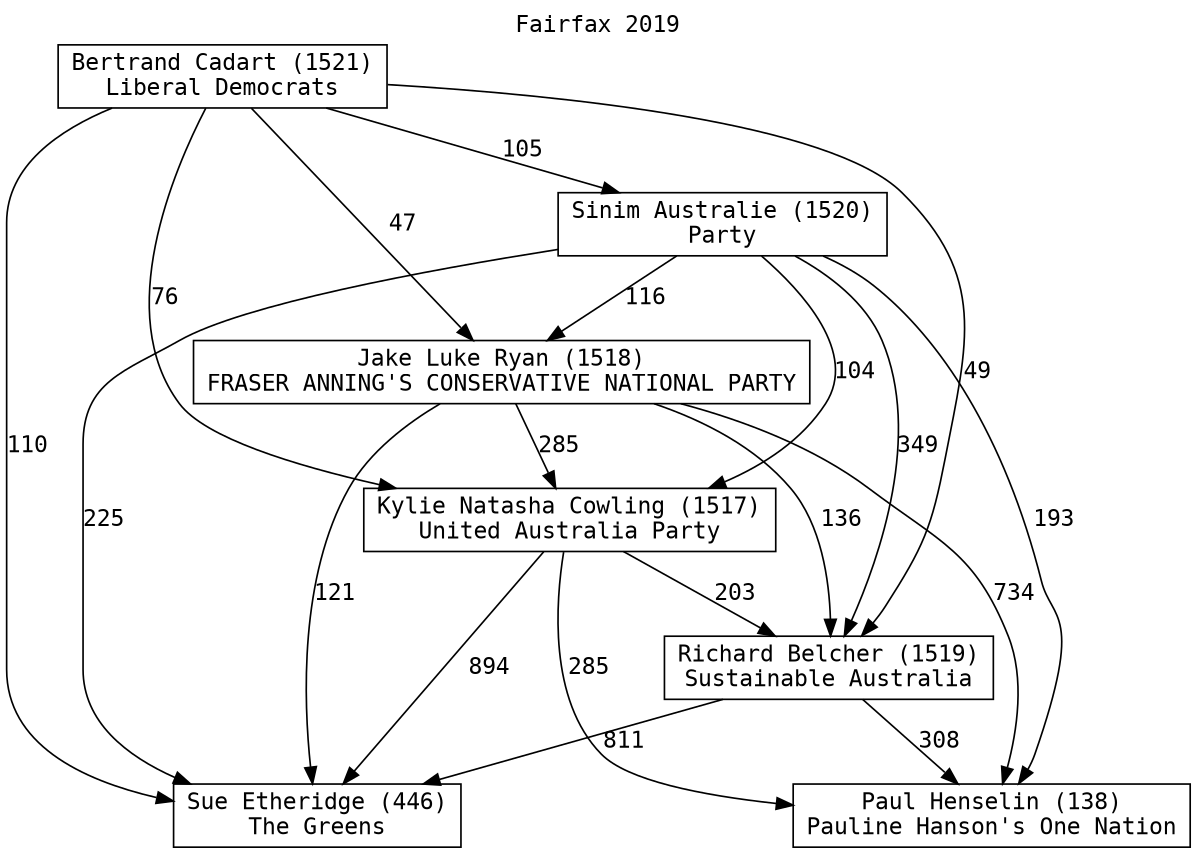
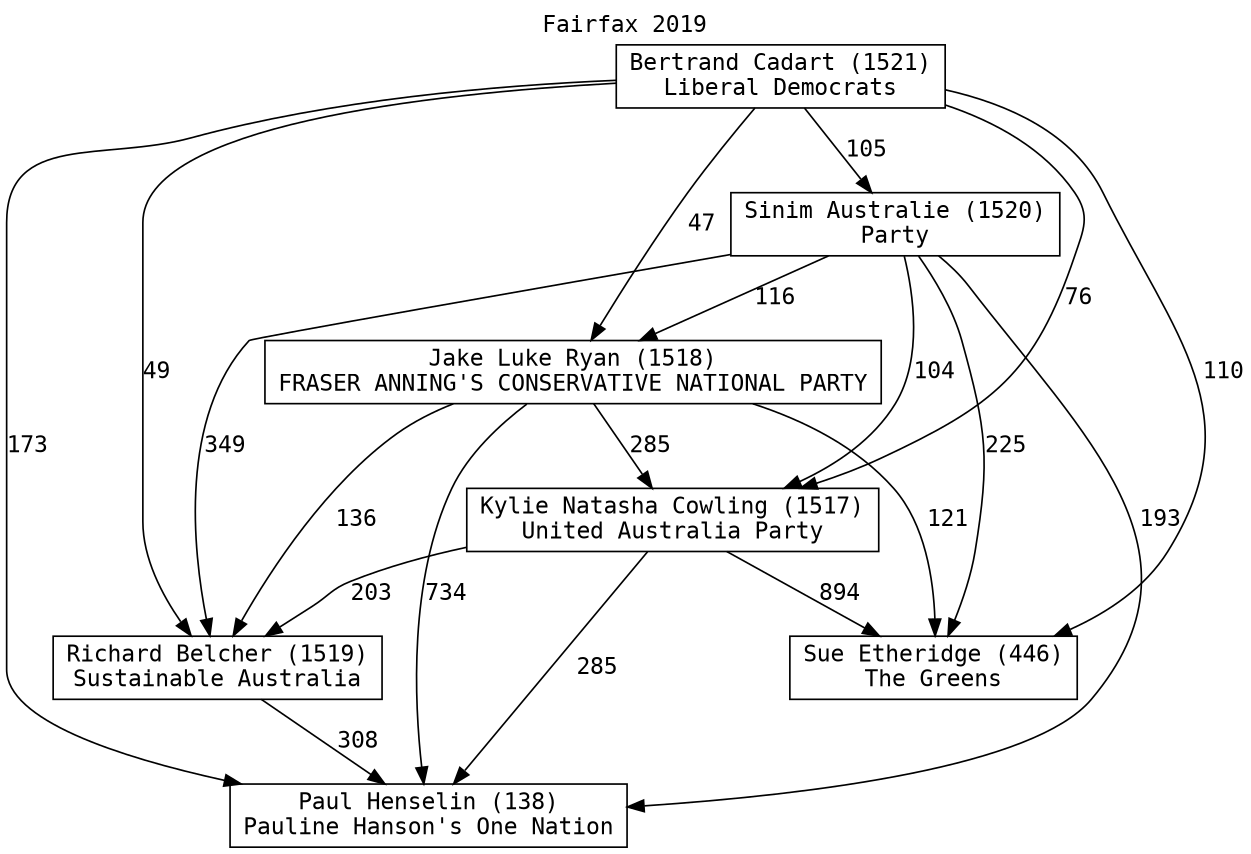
none -> (7, 246)
(574, 741) -> none
